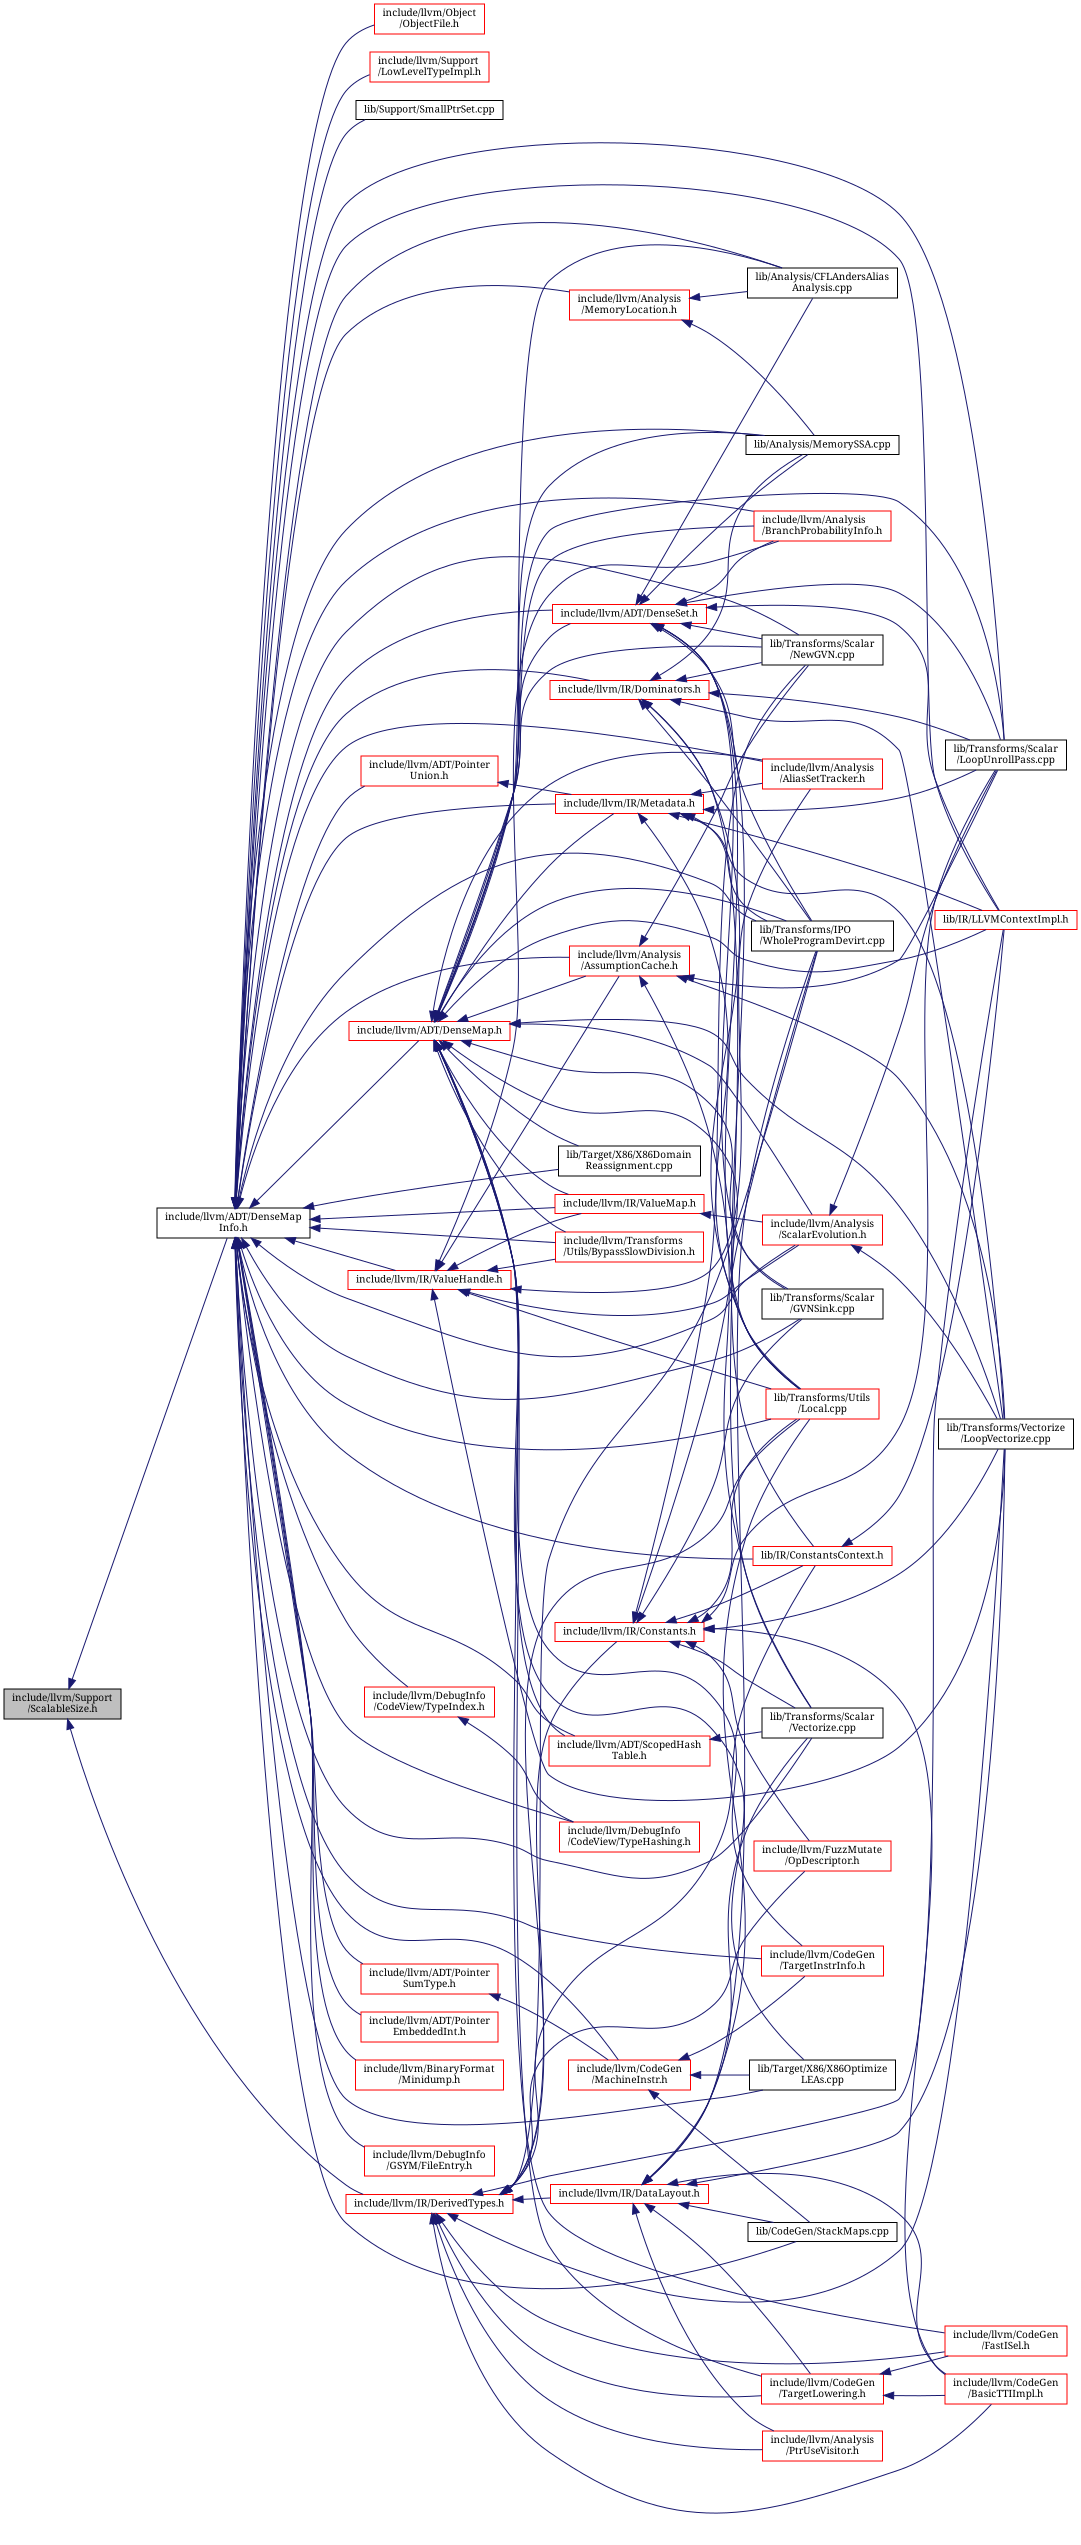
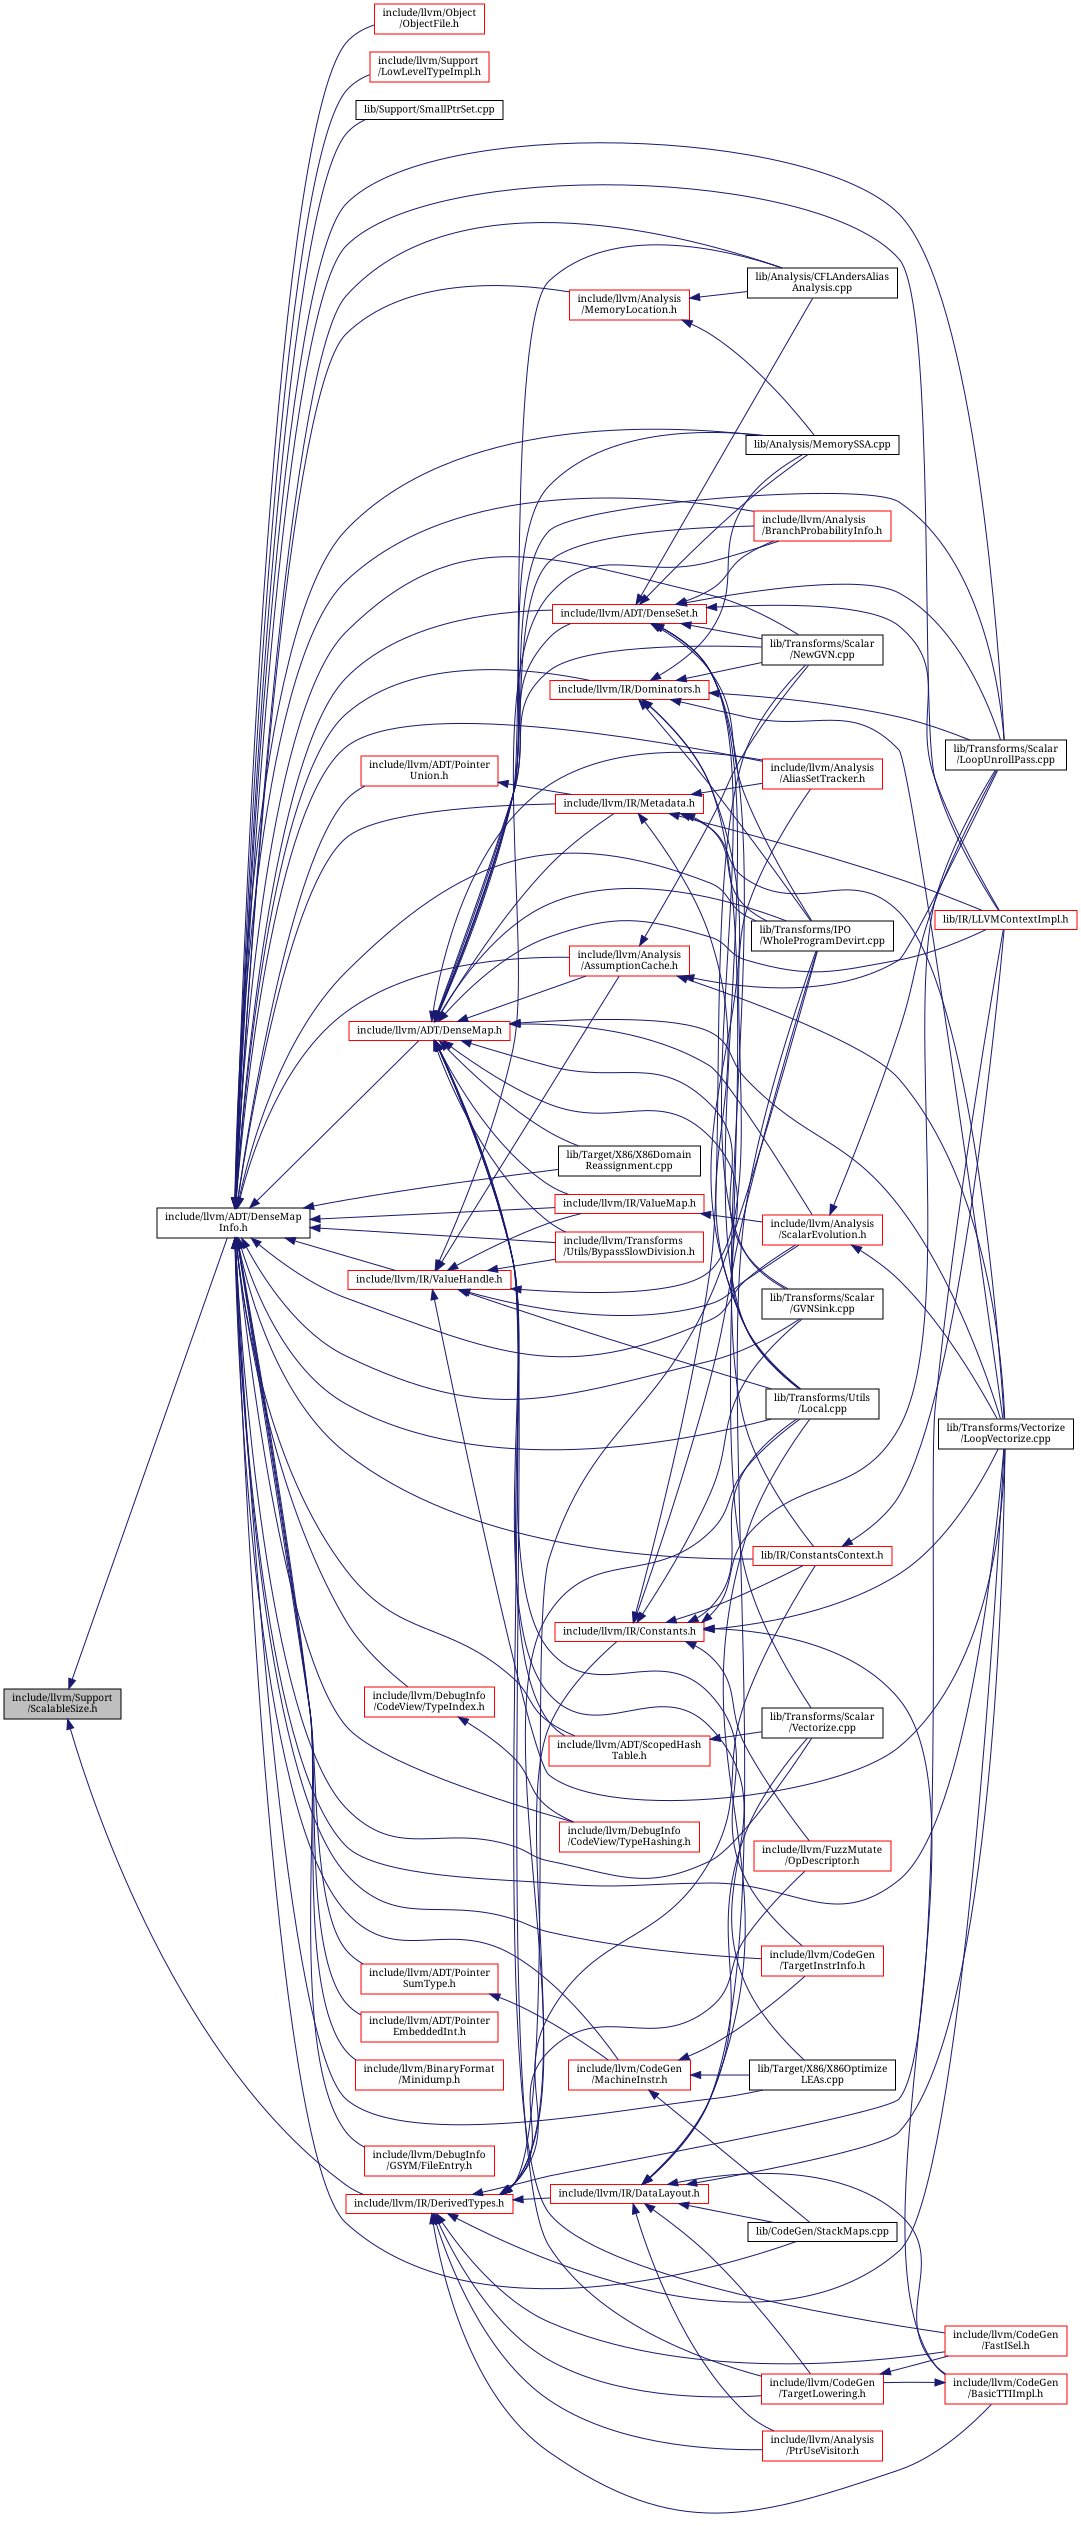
(848, 806) -> none
(724, 1404) -> none
(822, 1404) -> (822, 1404)
(736, 1672) -> none
none -> (500, 1880)
(920, 2396) -> (909, 2382)
